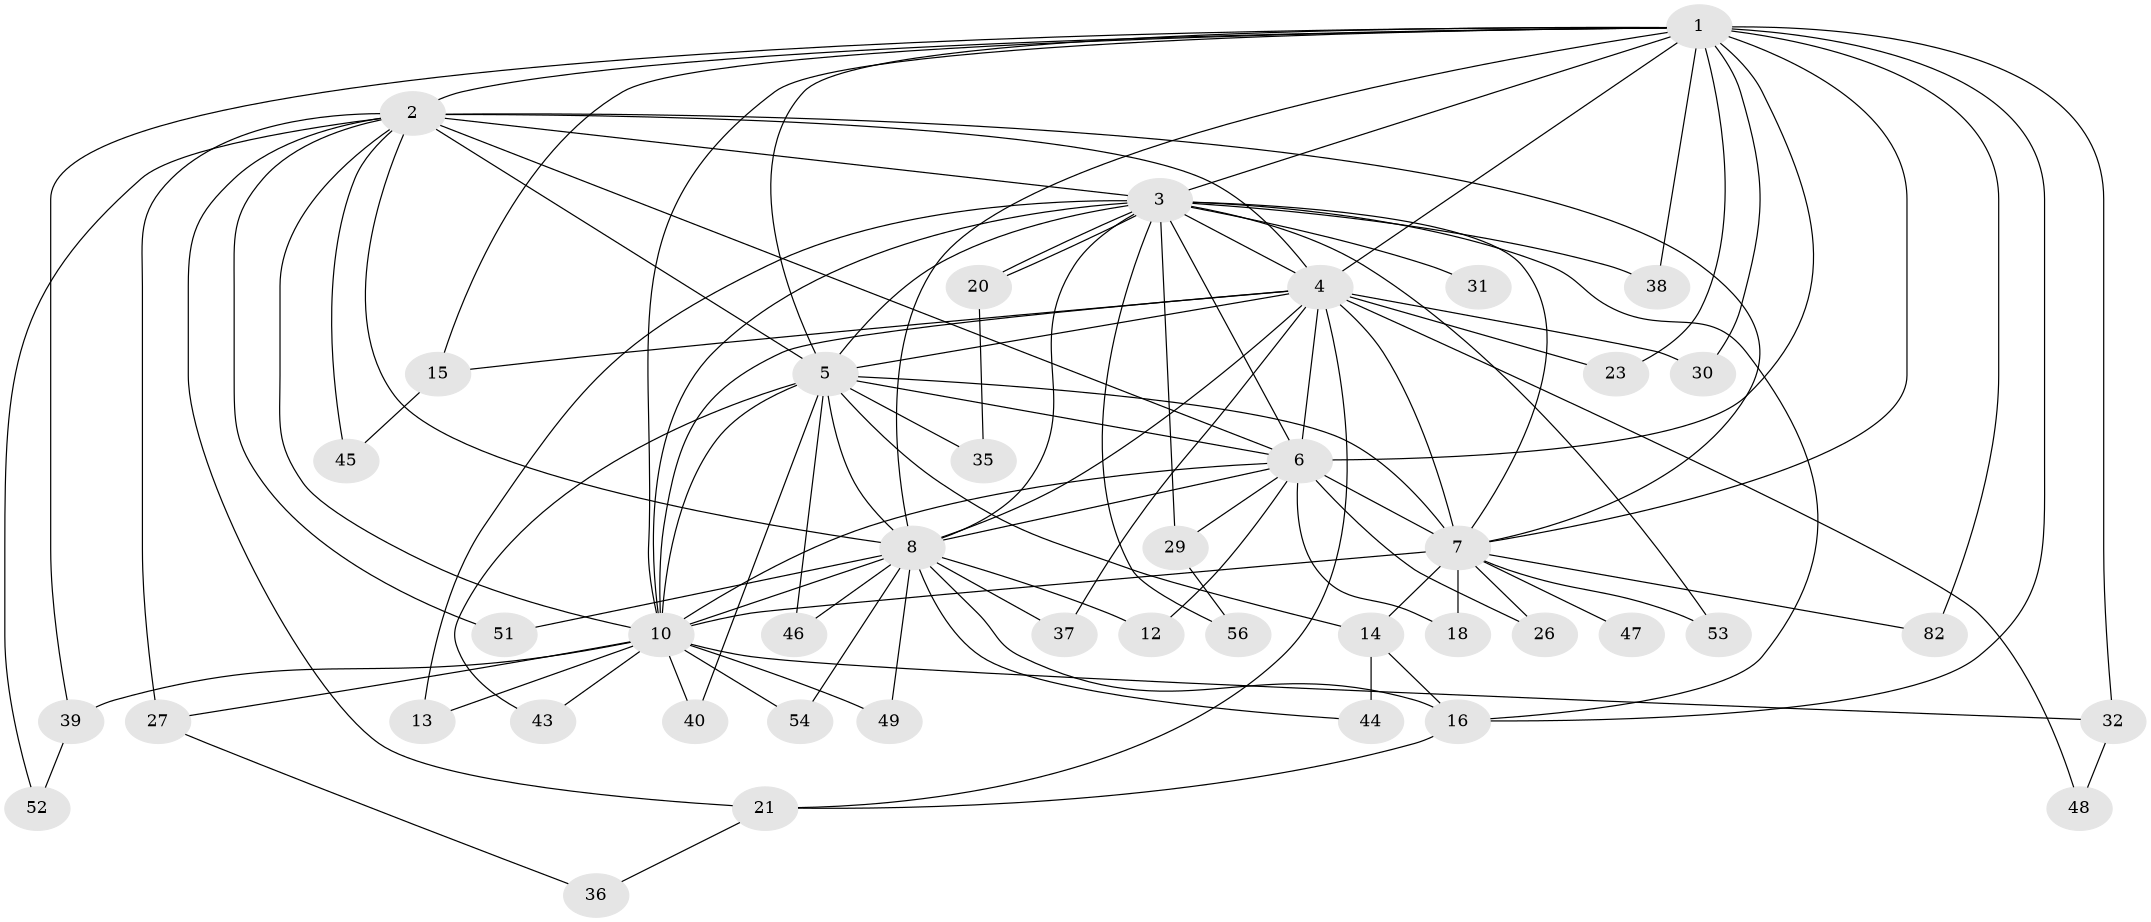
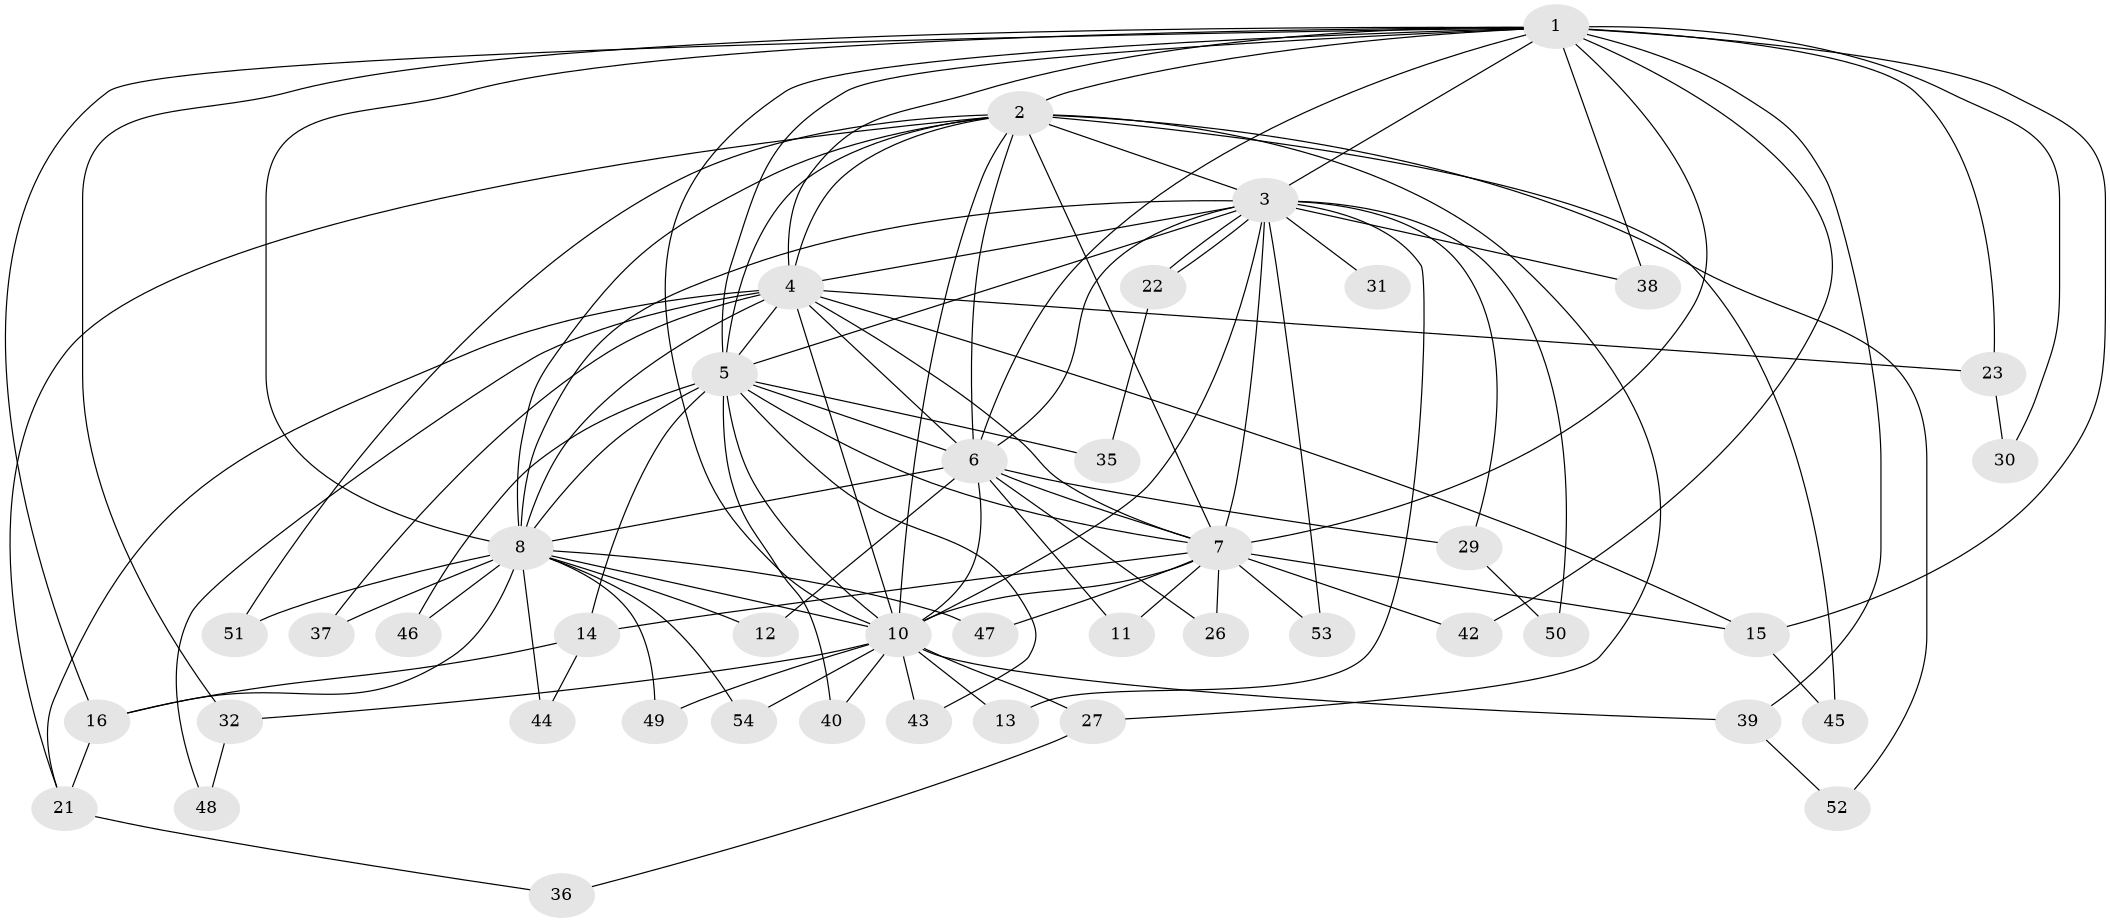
(979, 287) -> (1153, 287)
(1516, 324) -> (1999, 417)
(1737, 342) -> none
none -> (759, 573)
none -> (1488, 591)
(1238, 635) -> (1556, 635)
(1458, 635) -> (1122, 635)
(1935, 635) -> (1469, 635)
